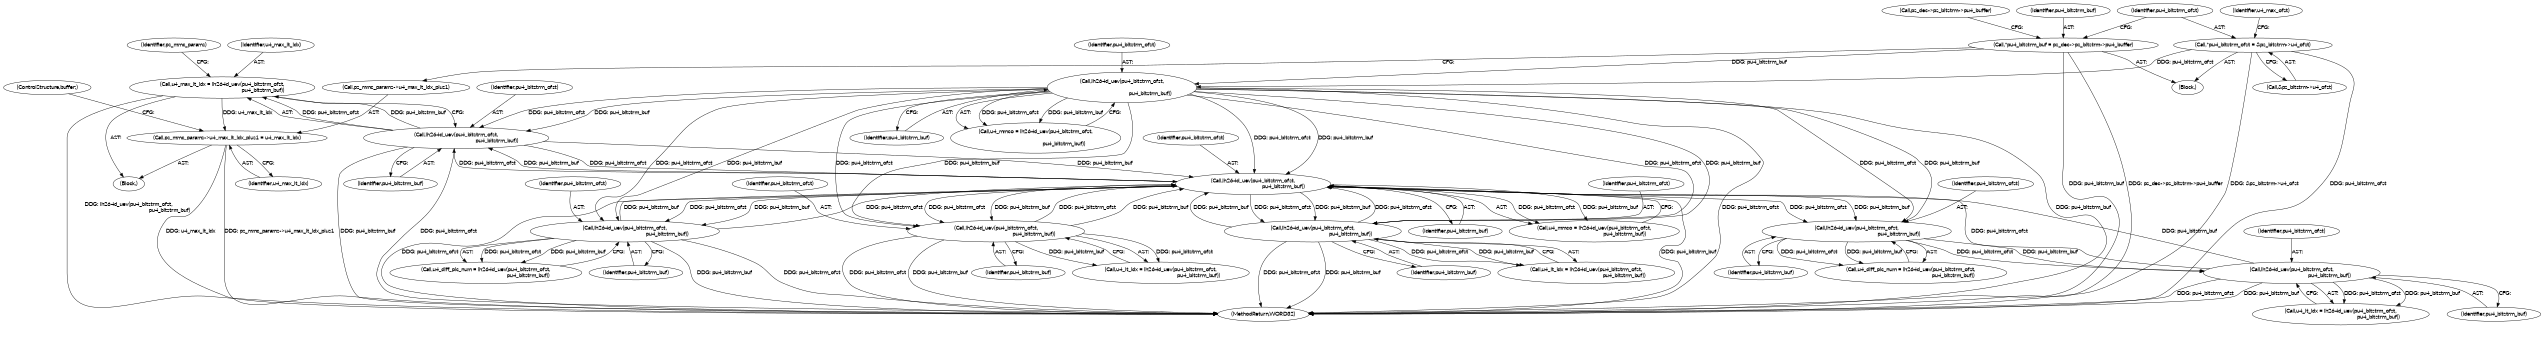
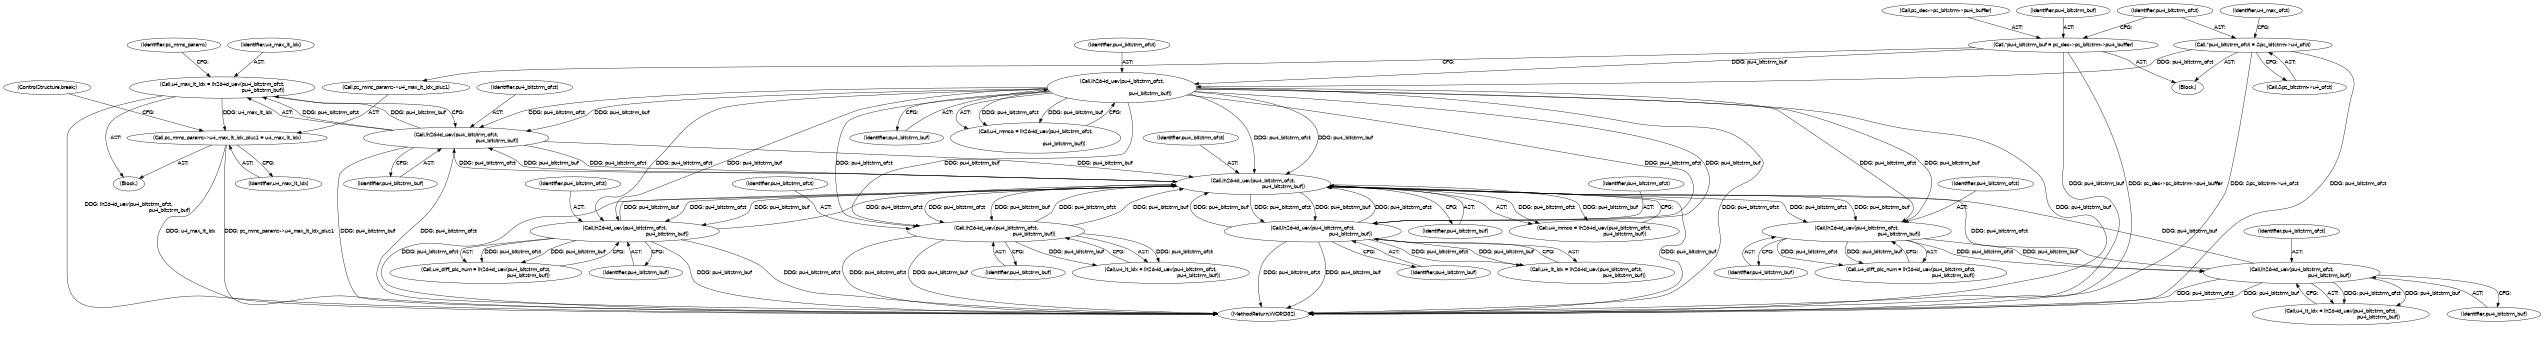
(2018, 28) -> (2018, 28)
(47, 88) -> (47, 88)
